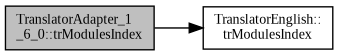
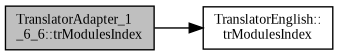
(80, 28) -> (80, 28)
